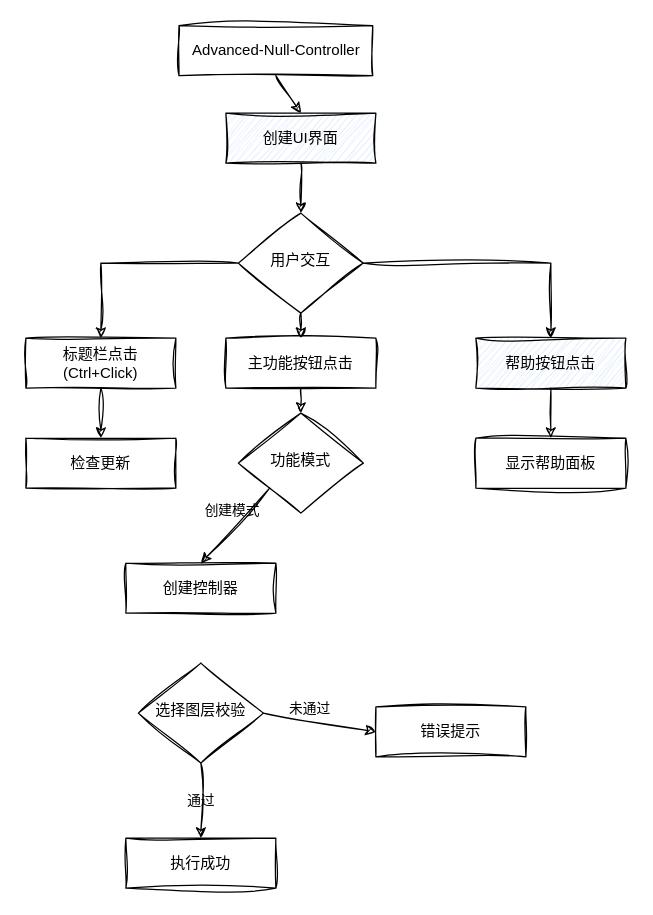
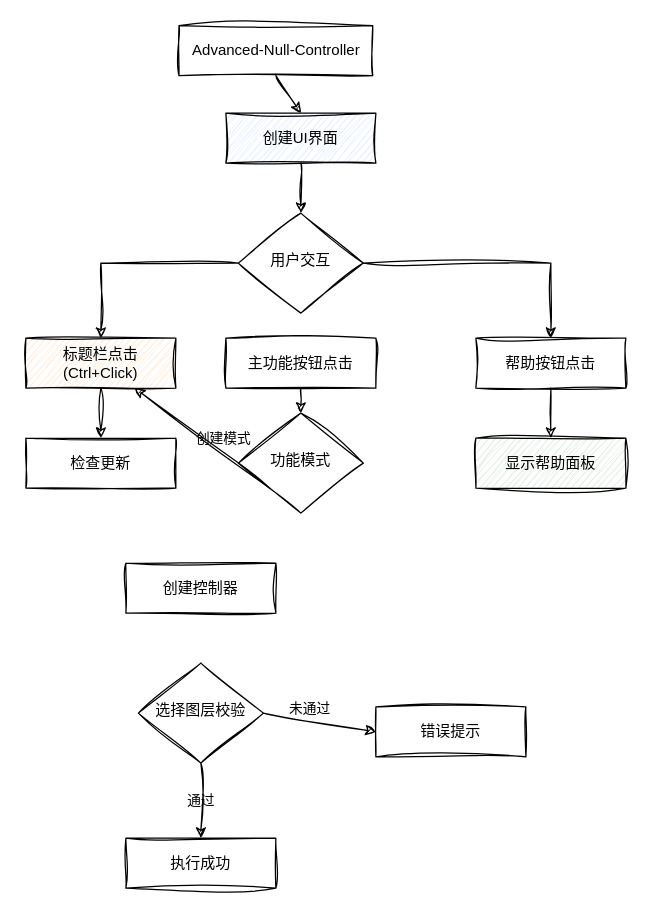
(301, 322) -> none
(101, 363) -> (101, 363)
(551, 363) -> (551, 363)
(551, 463) -> (551, 463)
(237, 523) -> (191, 430)
